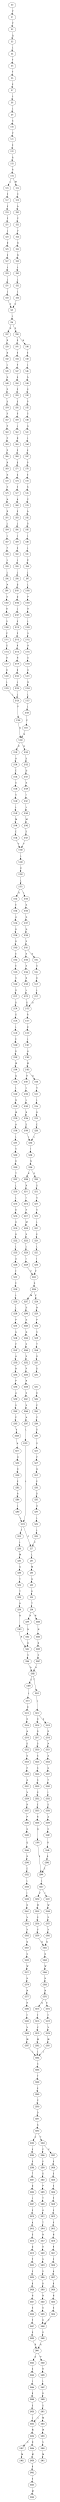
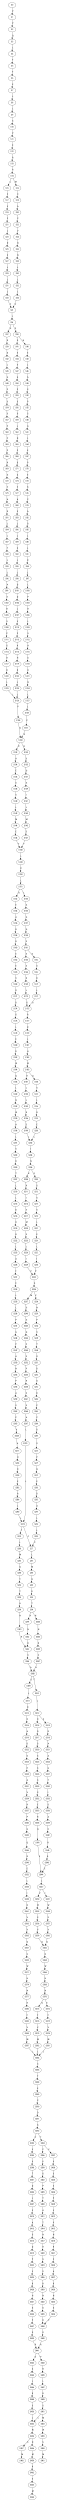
none -> (36, 1380)
